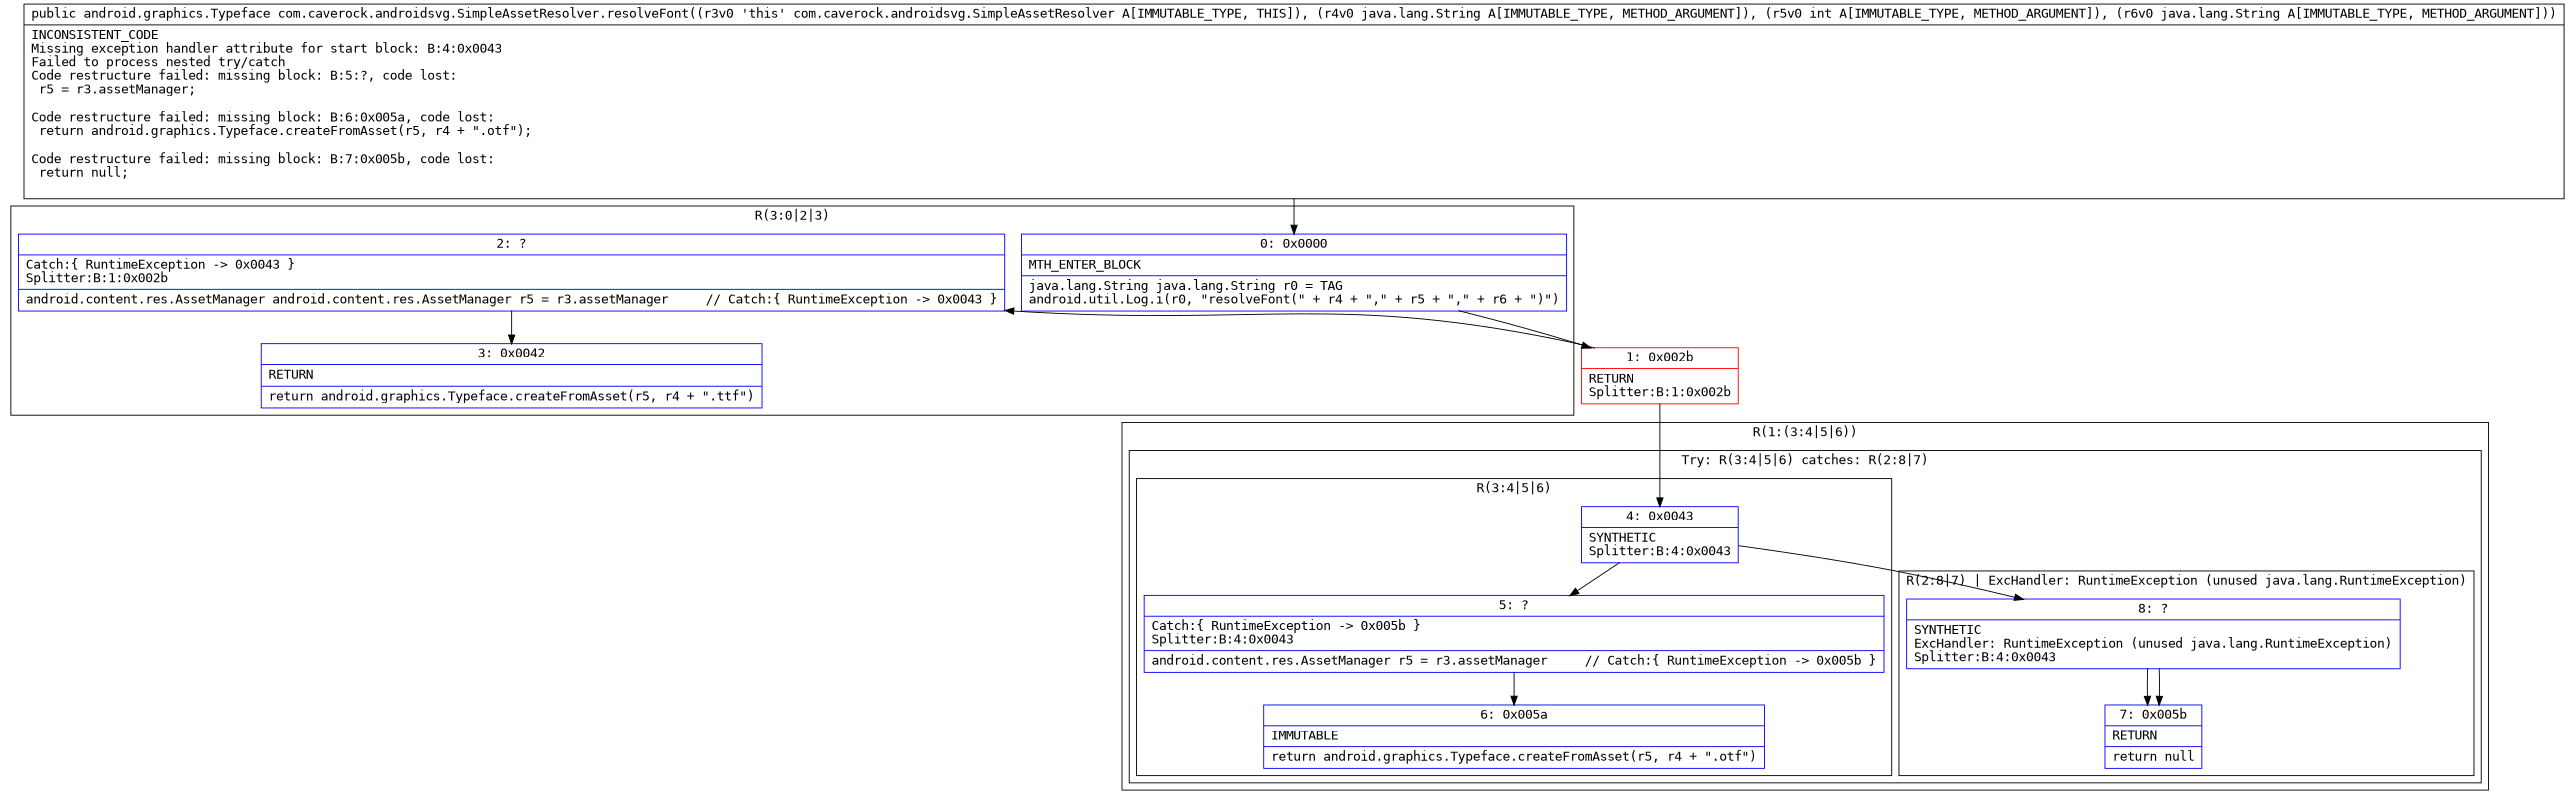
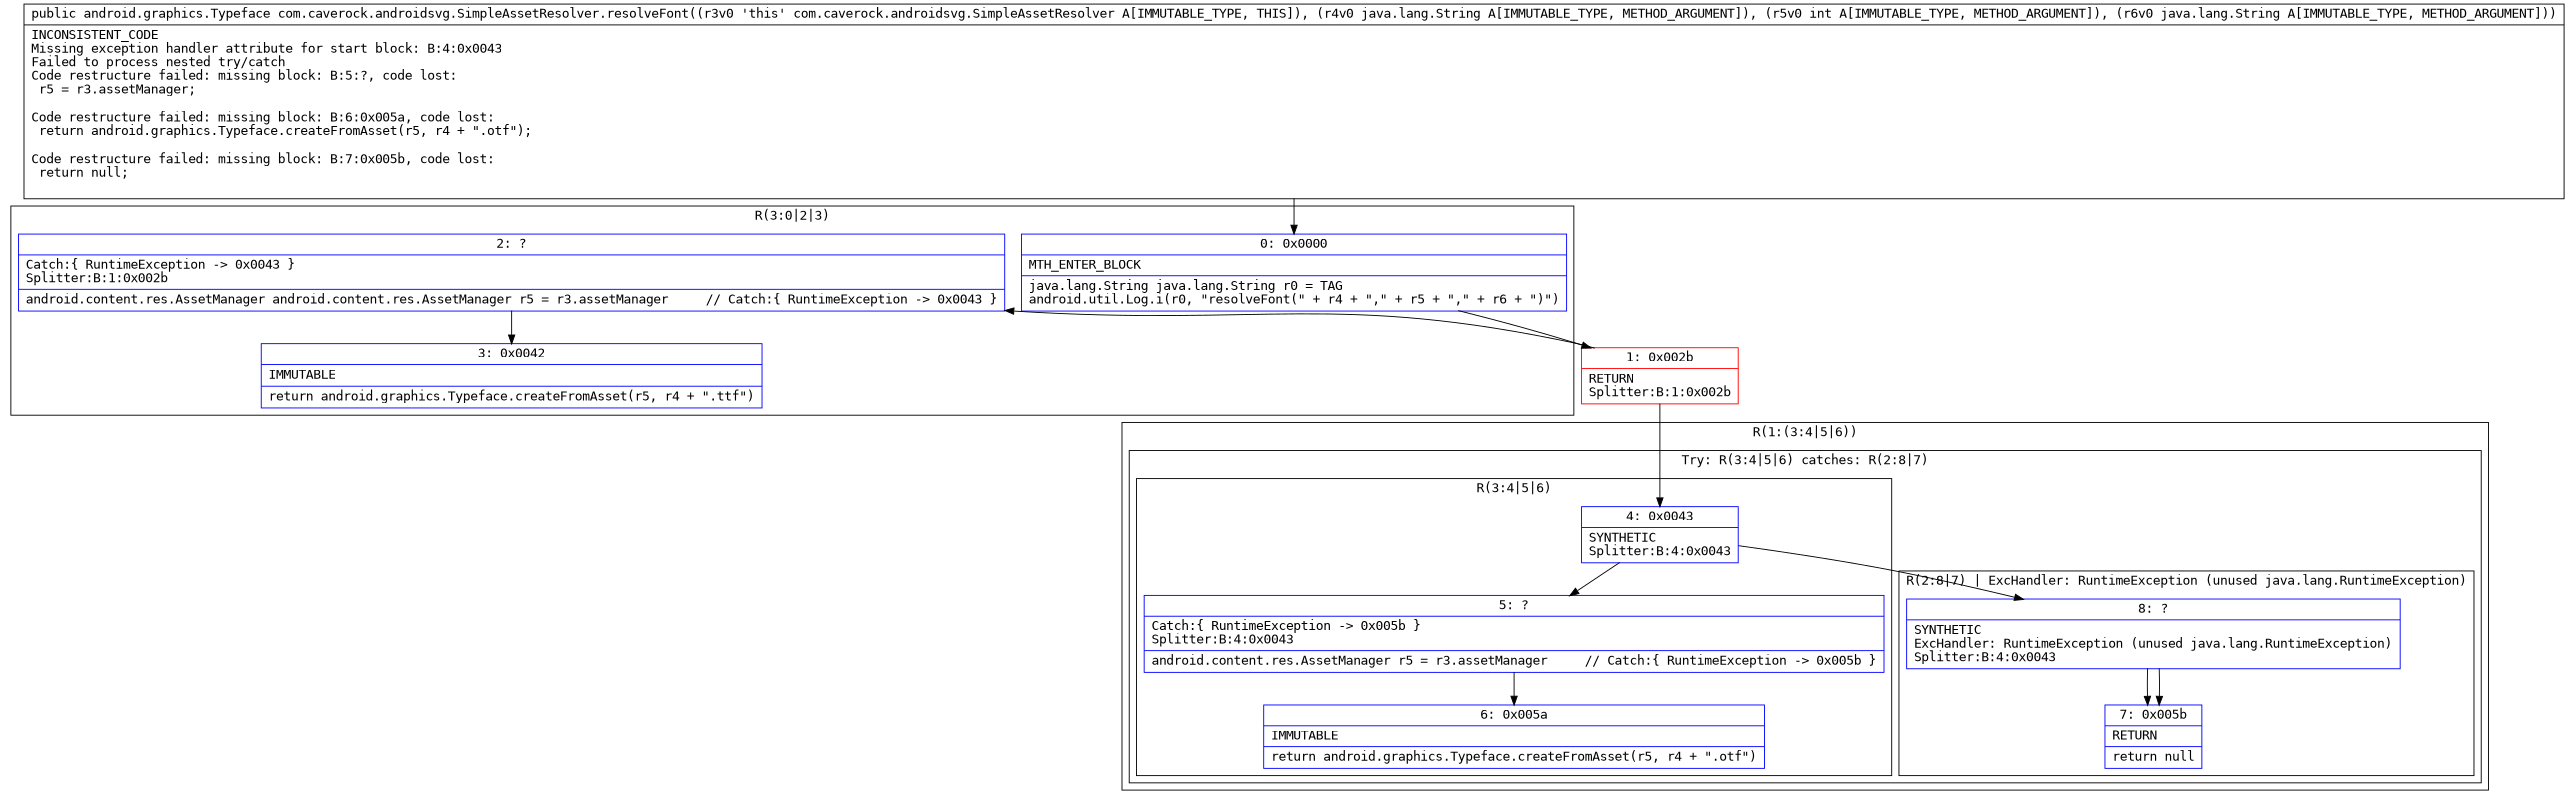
(291, 375) -> (302, 375)
